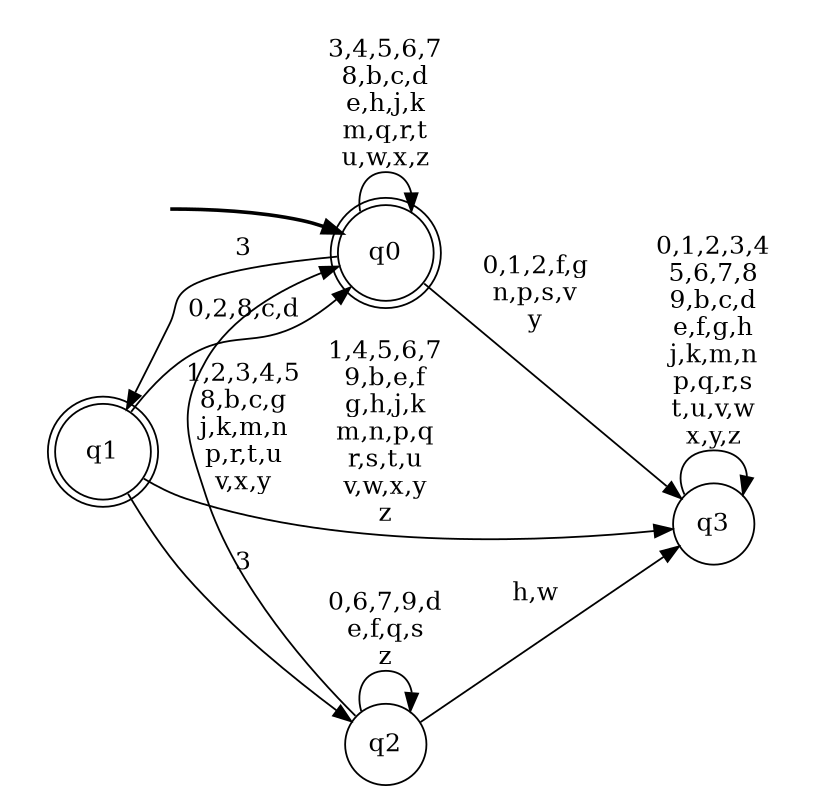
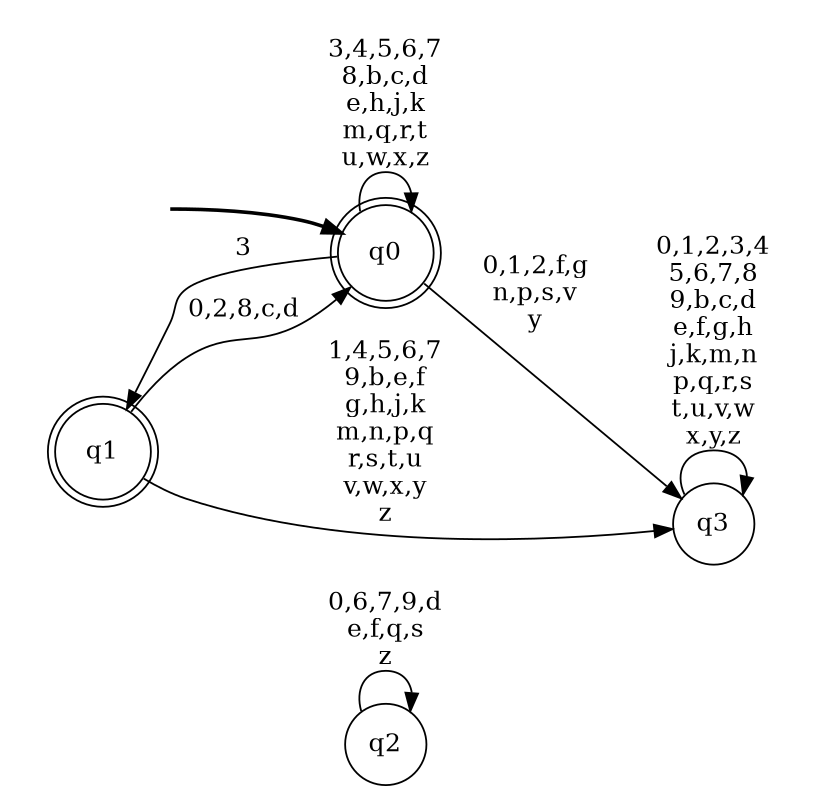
(203, 486) -> none
(221, 613) -> none
(542, 639) -> none
